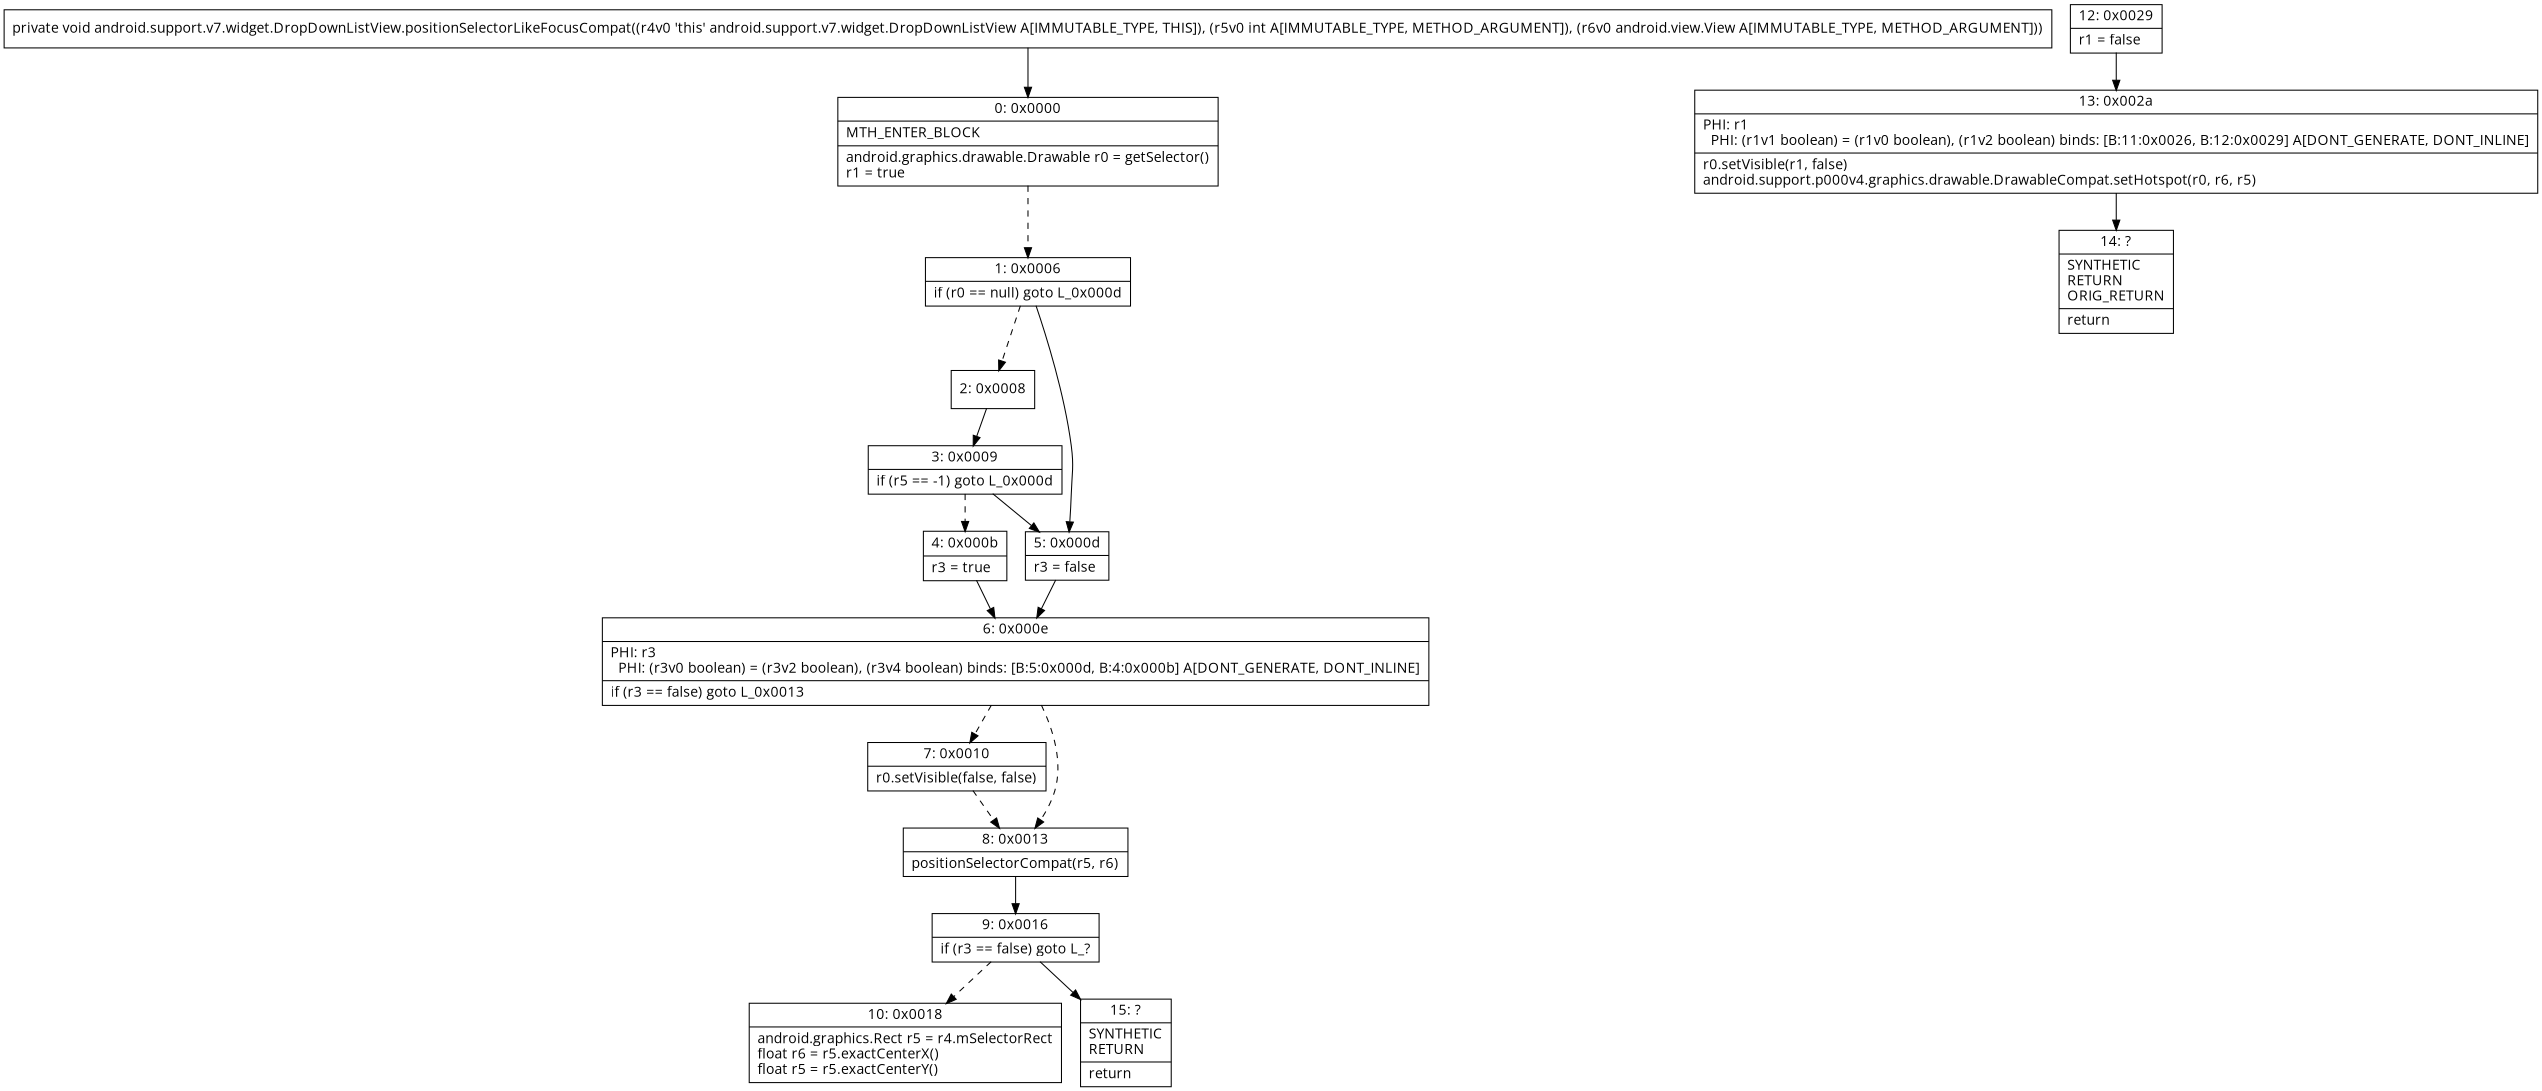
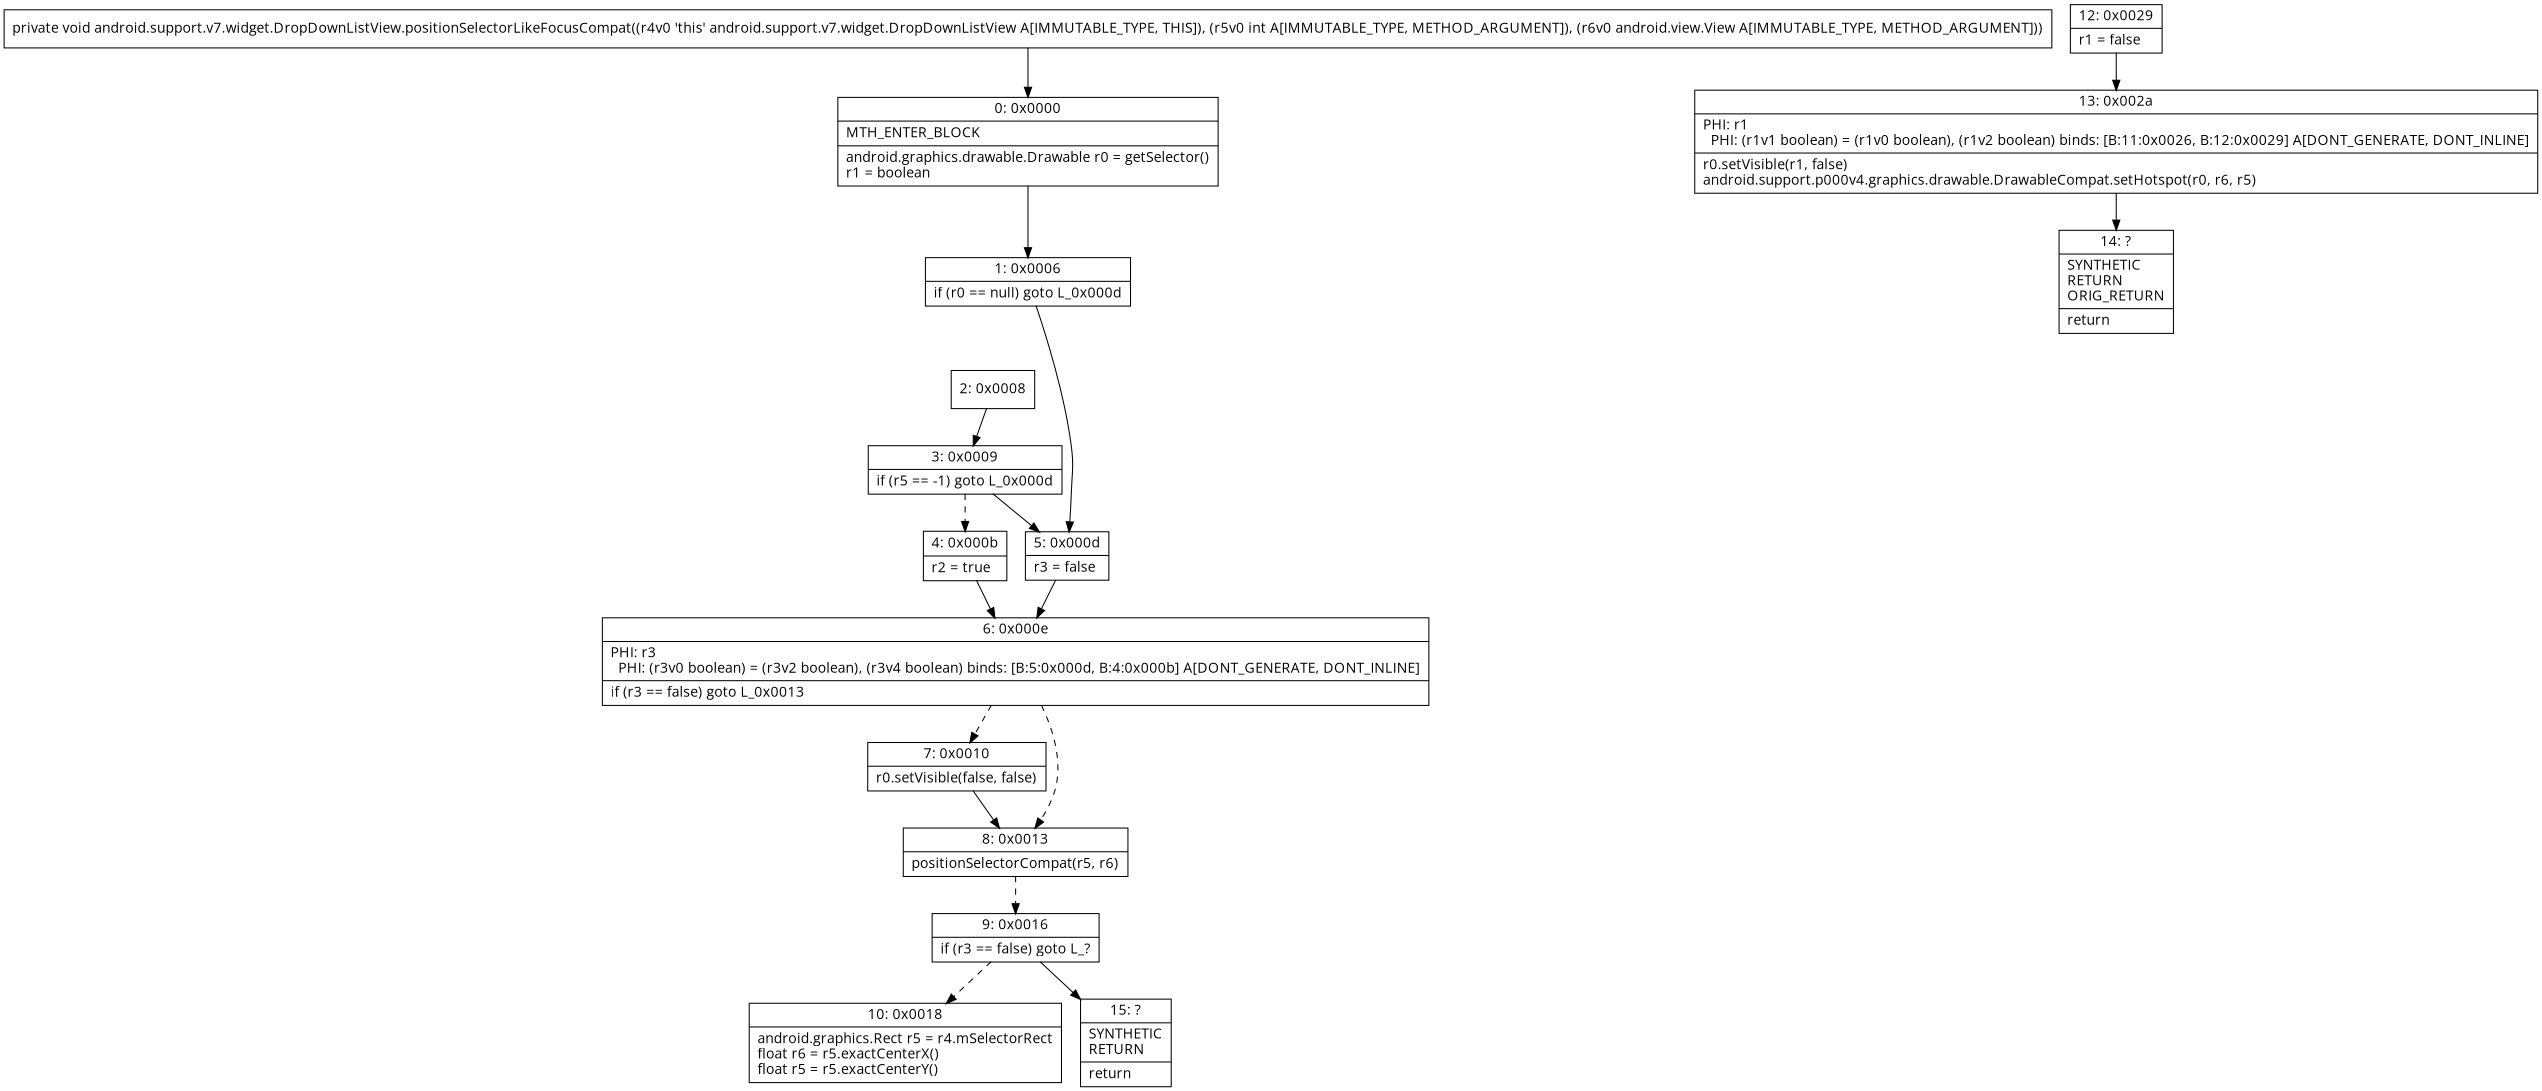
(876, 173) -> (888, 173)
(1028, 217) -> (1028, 217)
(1011, 333) -> none
(962, 568) -> (962, 568)
(983, 805) -> (983, 805)
(1016, 890) -> (1016, 890)
